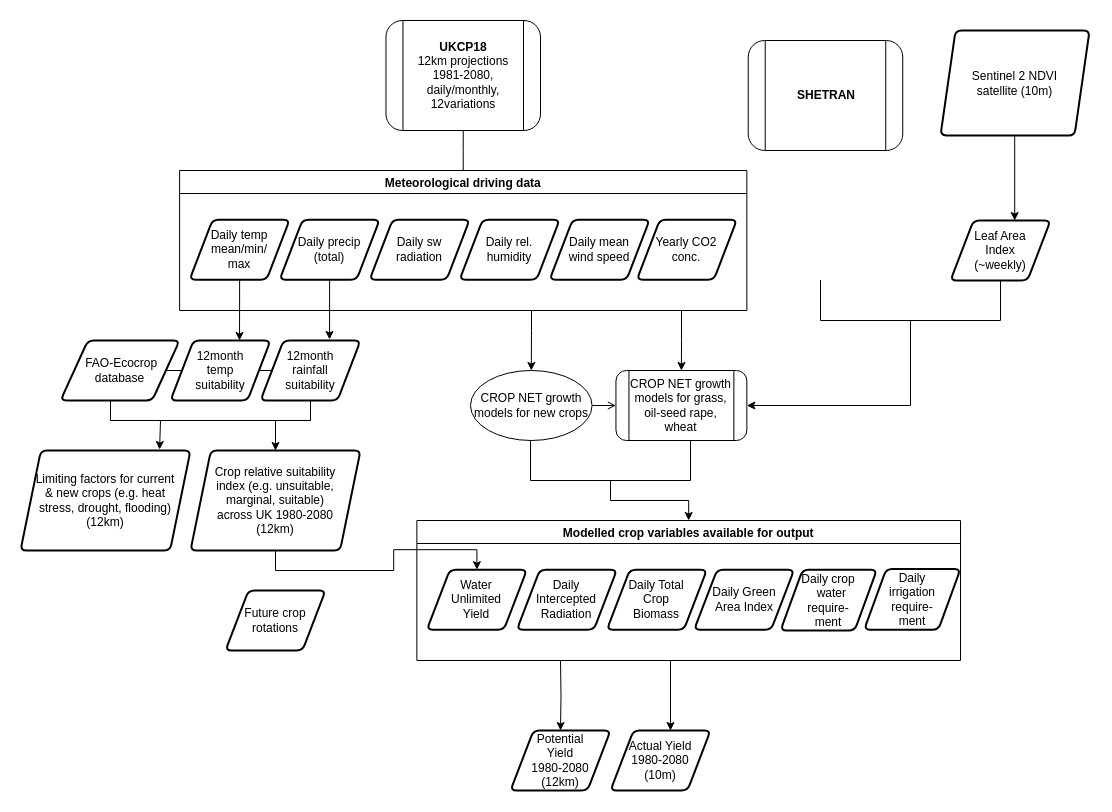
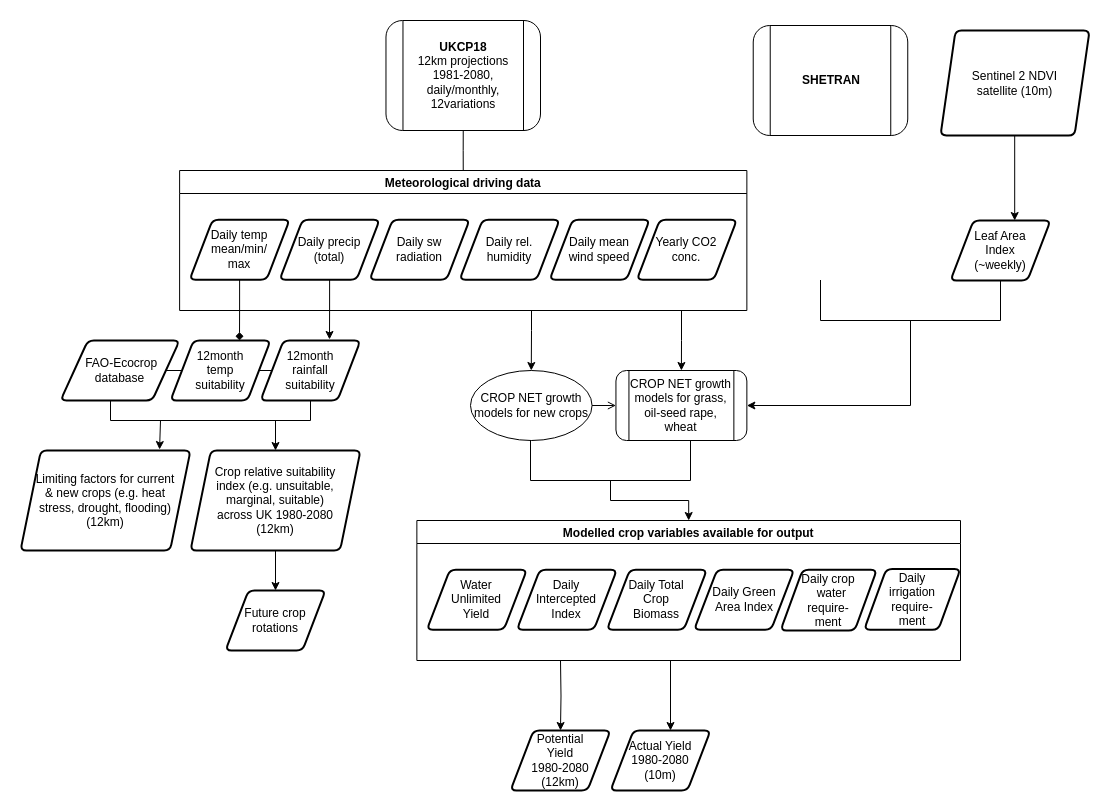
(825, 96) -> (830, 81)
(240, 332) -> (240, 331)
(391, 571) -> (276, 576)
(567, 600) -> (567, 600)
